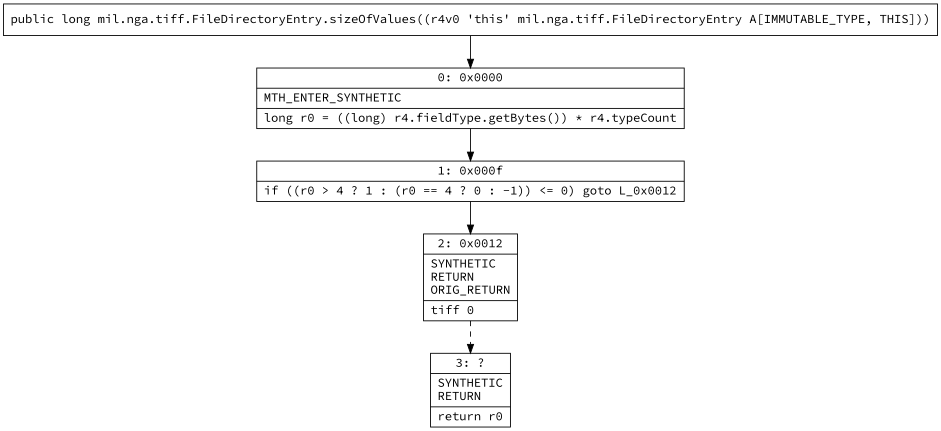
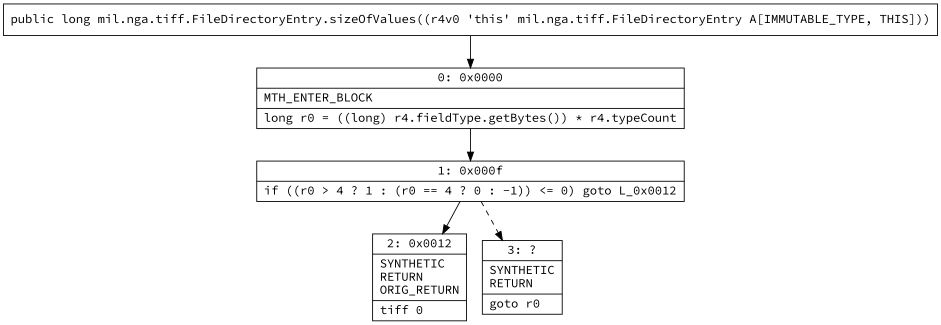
(333, 98) -> (318, 98)
(470, 333) -> (490, 217)
(470, 417) -> (515, 304)
